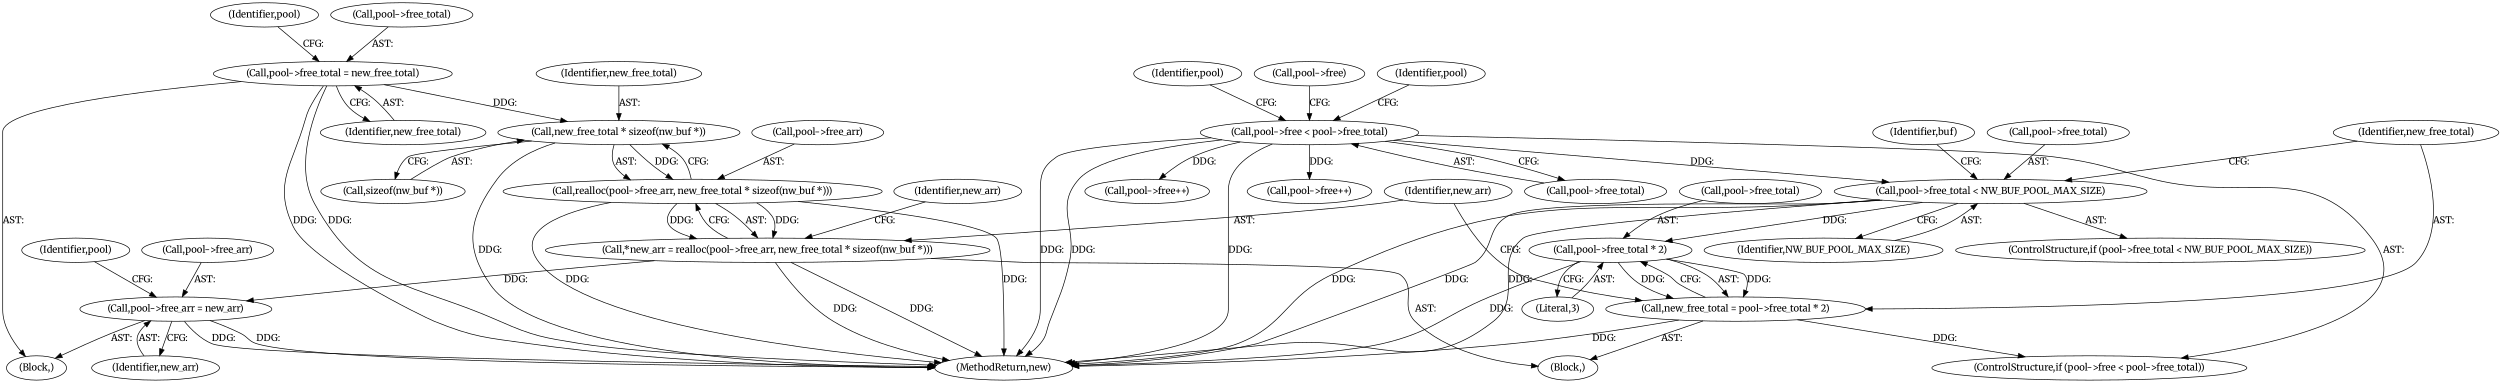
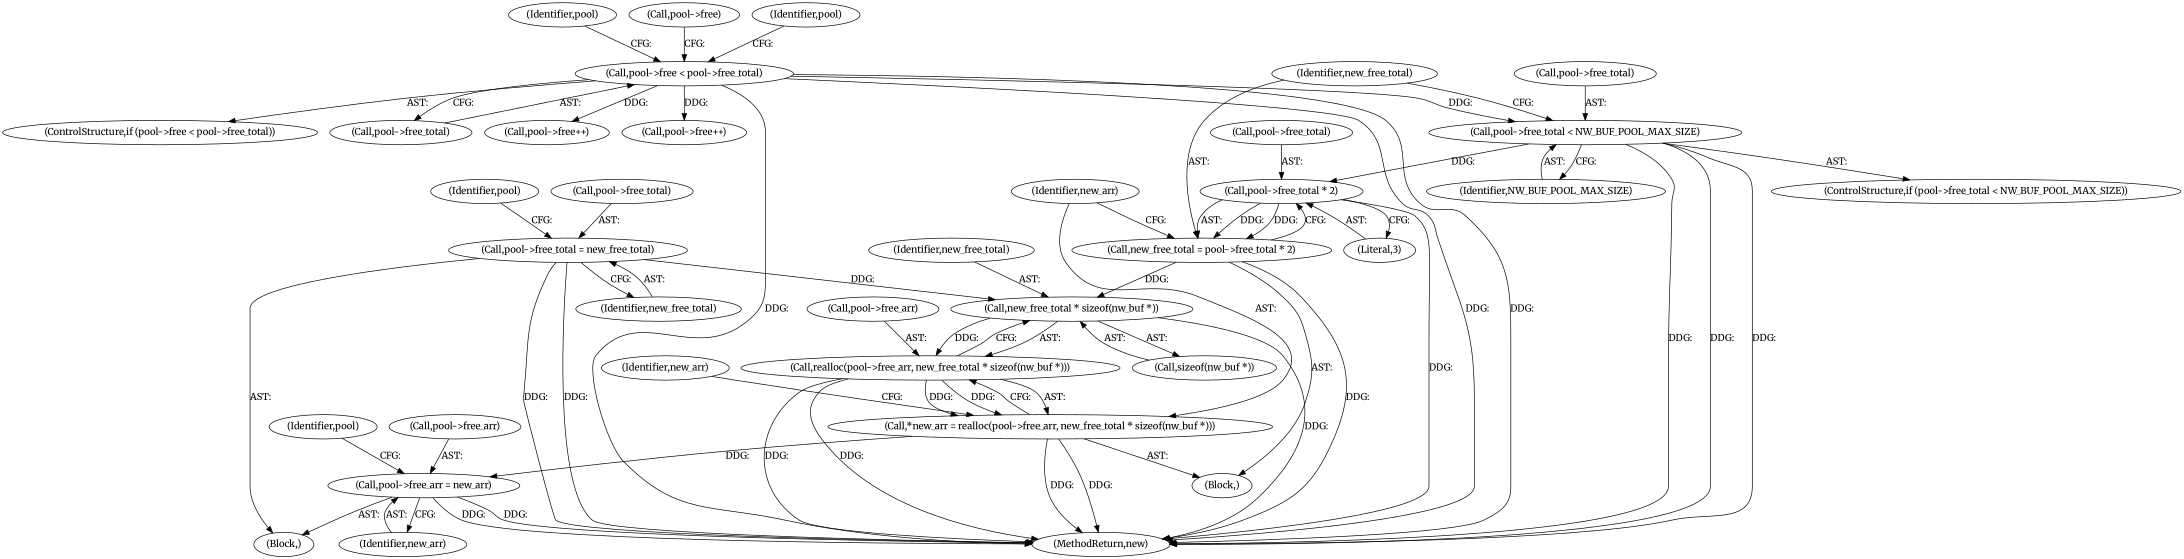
(1924, 133) -> none
(419, 162) -> (1158, 339)
(1908, 338) -> (1140, 278)
